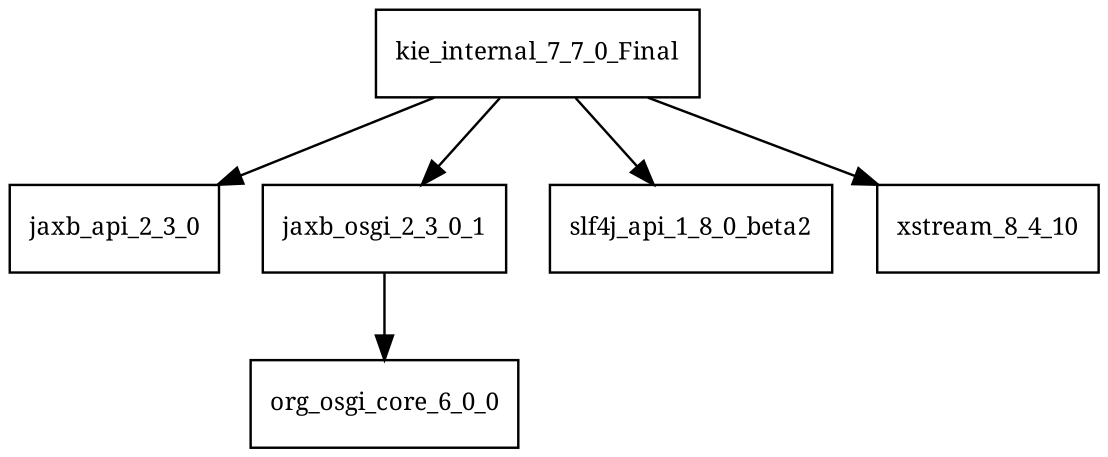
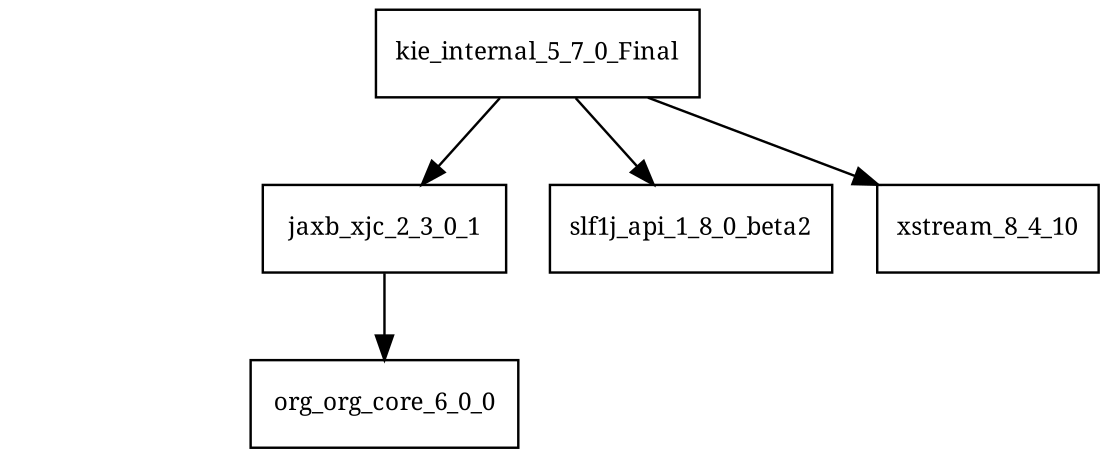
(538, 54) -> (538, 54)
(114, 229) -> none
(384, 229) -> (384, 229)
(691, 229) -> (691, 229)
(384, 404) -> (384, 404)
